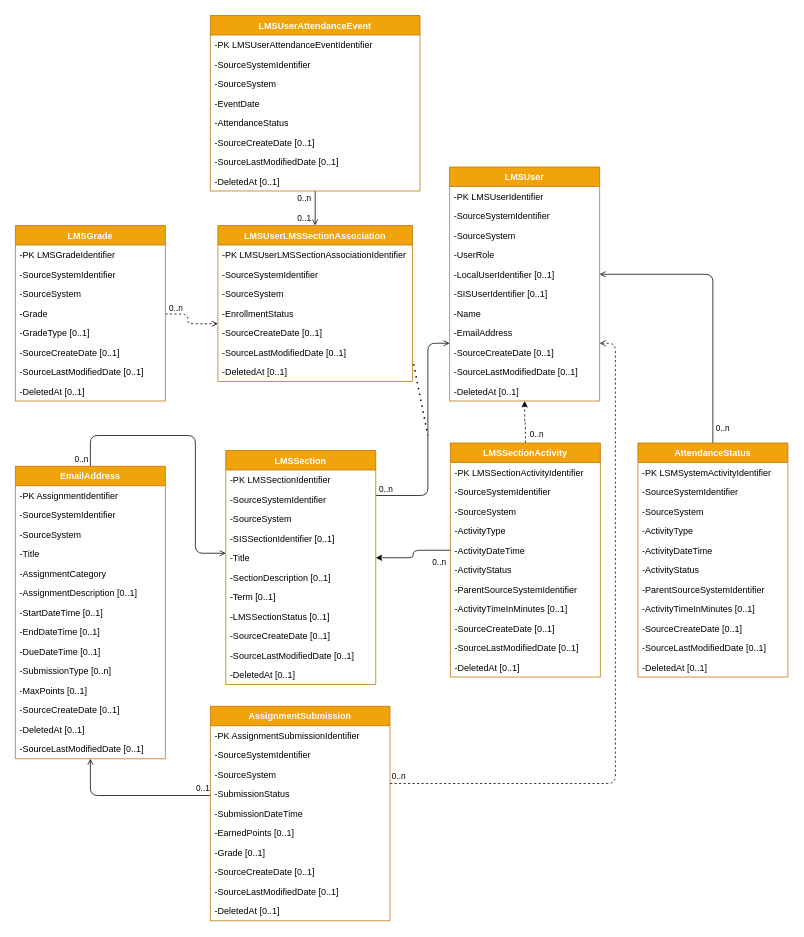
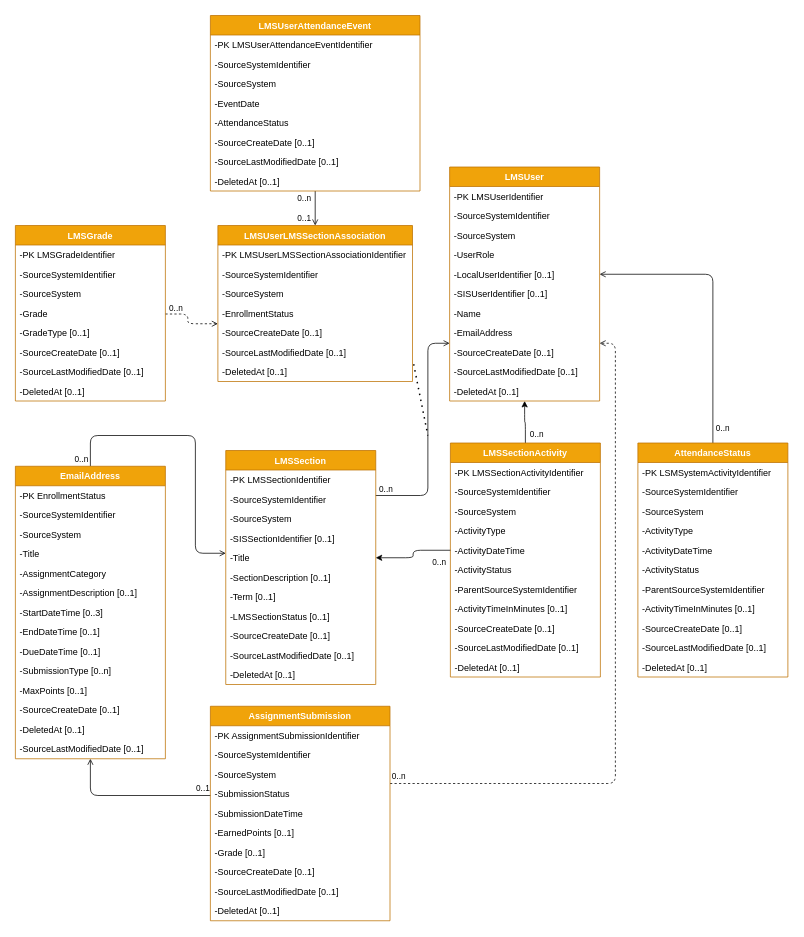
(525, 422) -> (525, 422)
(75, 496) -> (66, 496)
(68, 613) -> (68, 613)
